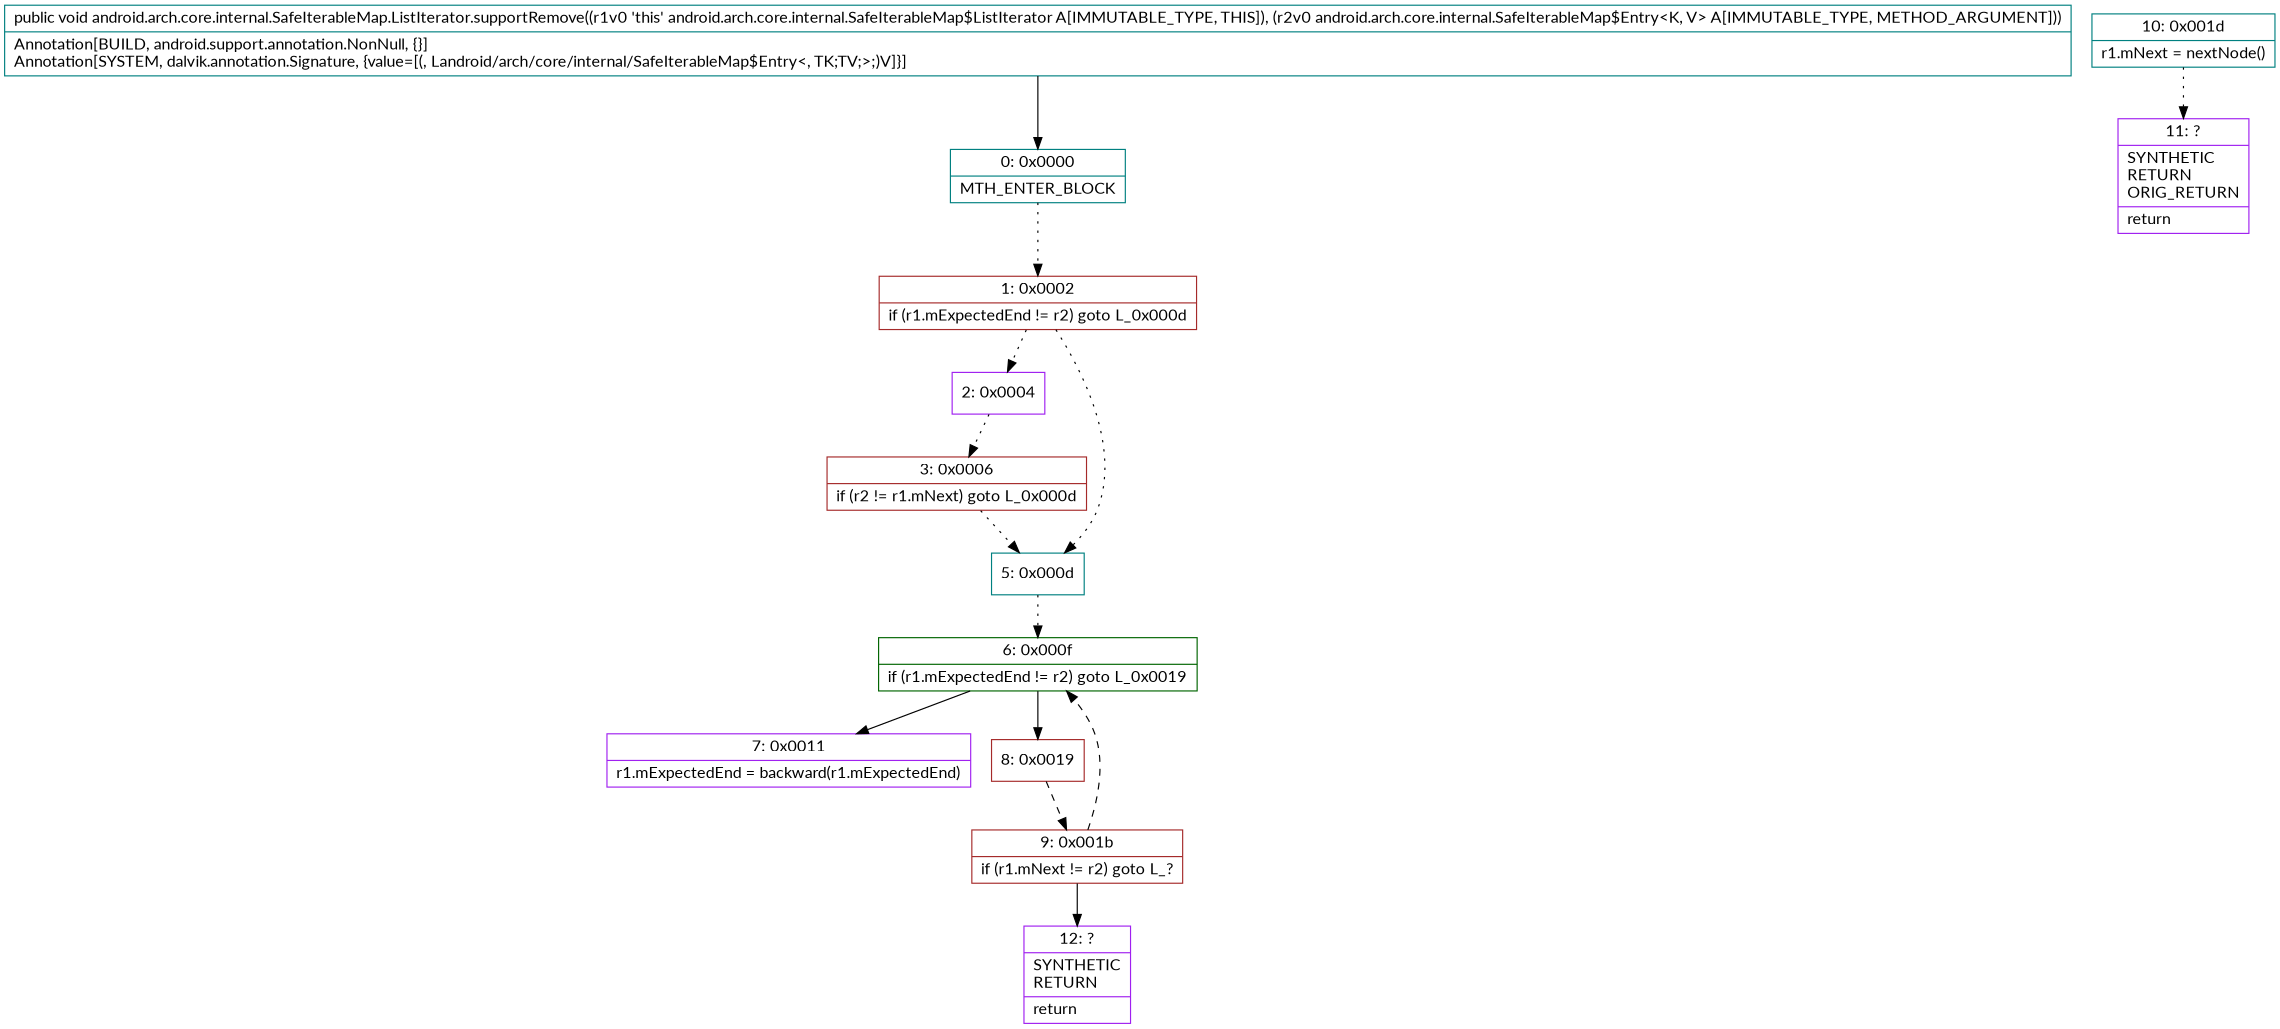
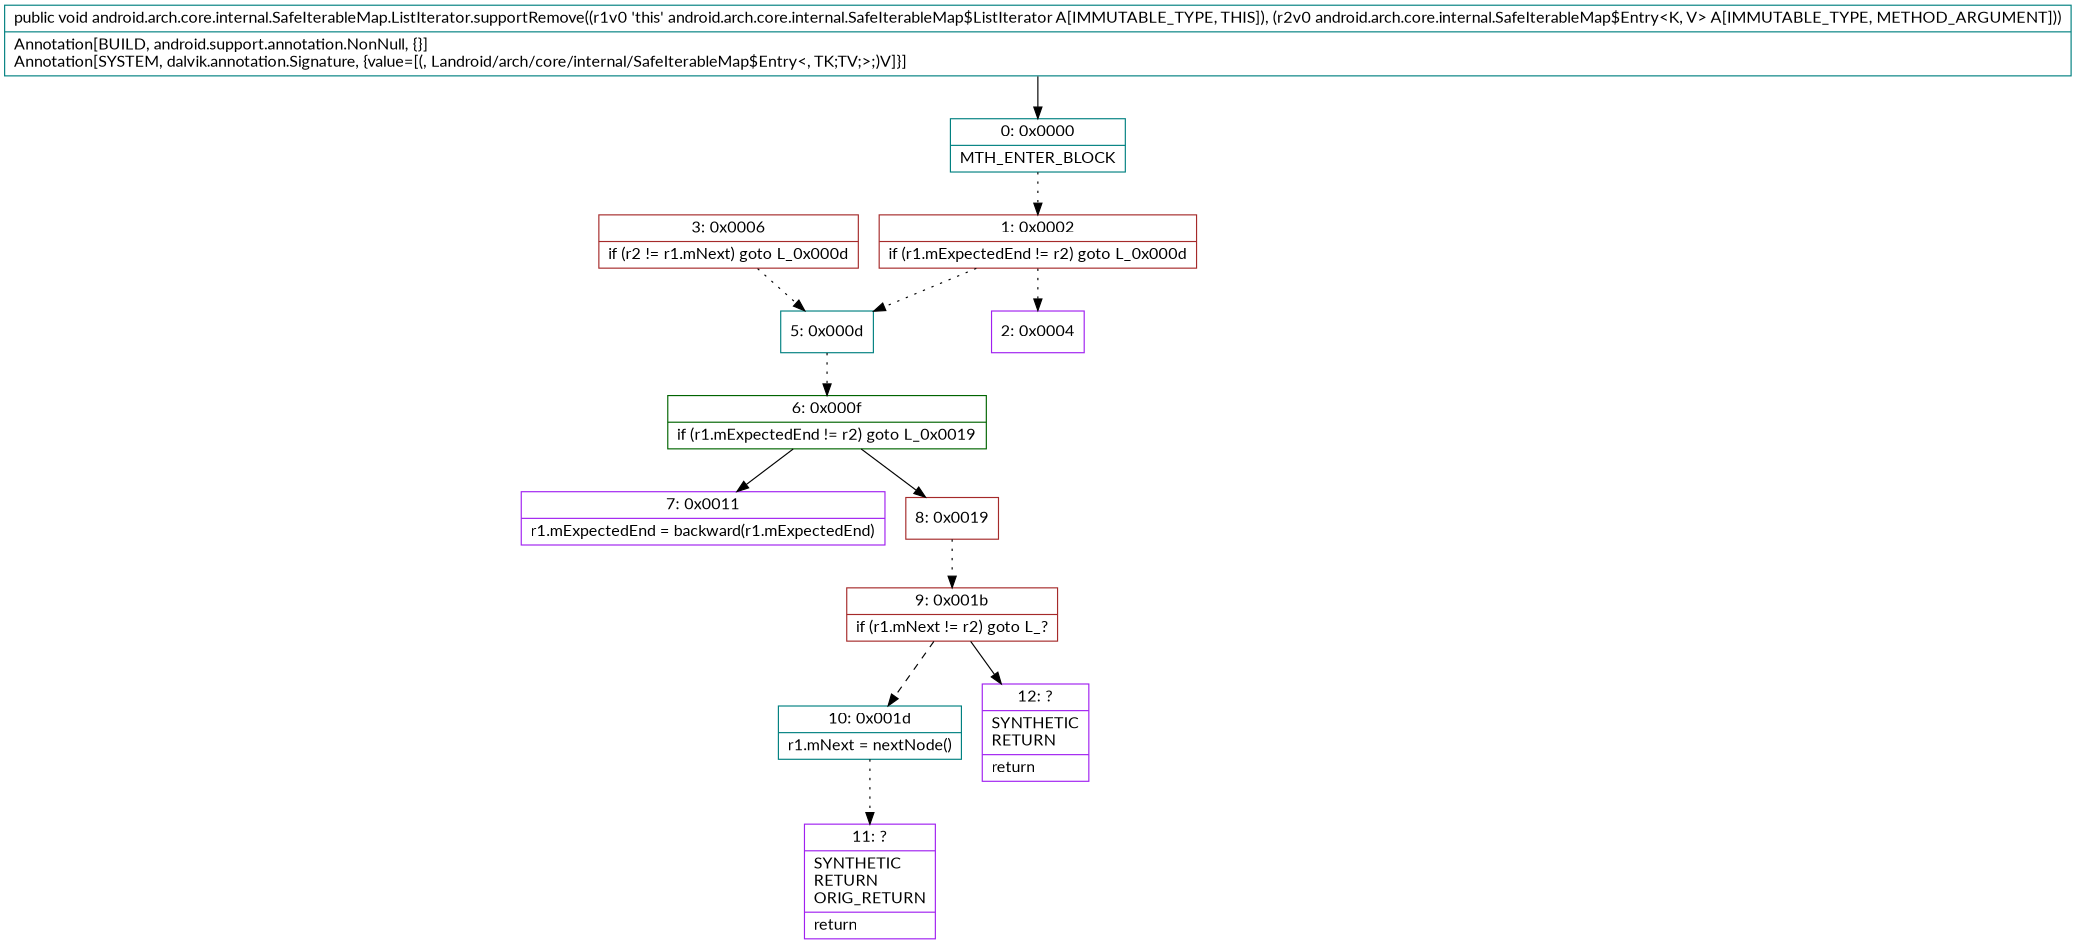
(981, 430) -> none
(1100, 762) -> (914, 669)
(1054, 800) -> (952, 558)
